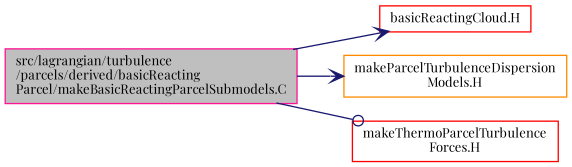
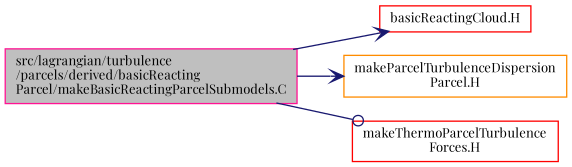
(455, 76) -> (455, 76)
